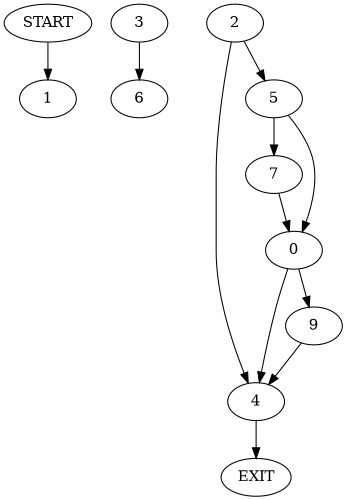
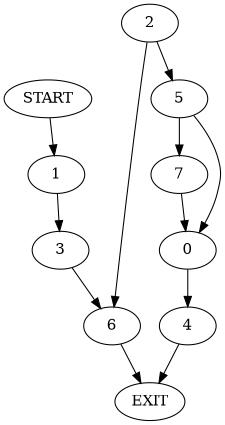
none -> (58, 207)
(216, 209) -> (130, 169)
(314, 326) -> none
none -> (128, 359)
